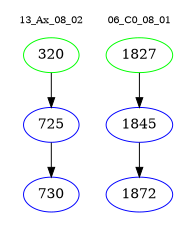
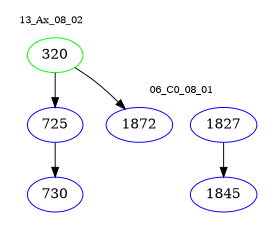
(139, 55) -> (224, 125)
(139, 155) -> (105, 90)
